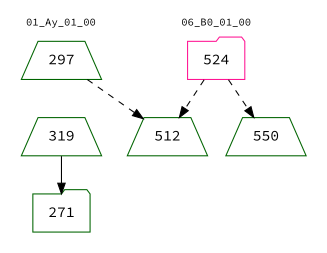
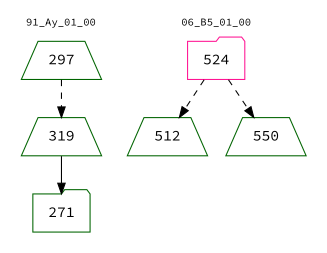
(61, 23) -> (61, 23)
(217, 23) -> (217, 23)
(104, 91) -> (61, 93)
